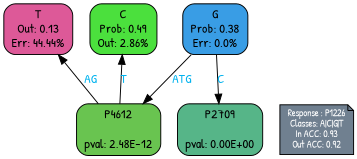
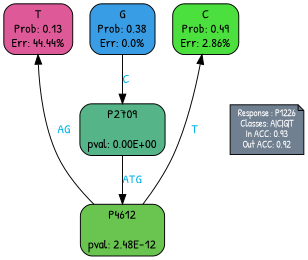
(38, 29) -> (38, 29)
(123, 29) -> (206, 29)
(171, 76) -> (122, 175)
